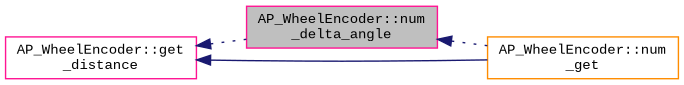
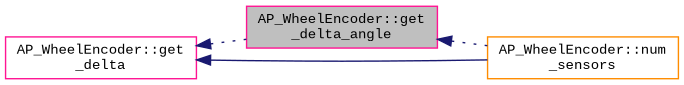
(342, 27) -> (342, 27)
(101, 58) -> (101, 58)
(583, 58) -> (583, 58)
